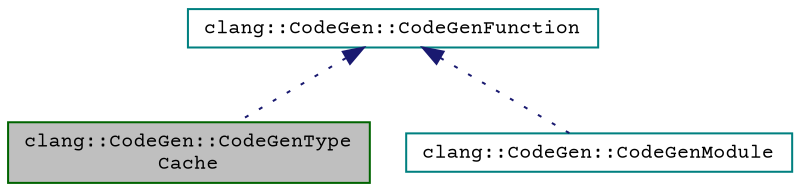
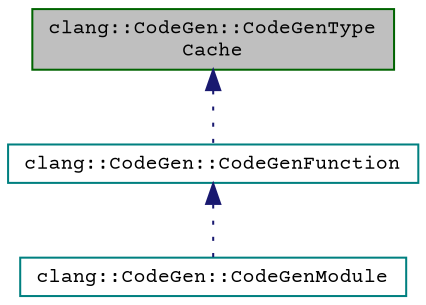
(292, 90) -> (213, 117)
